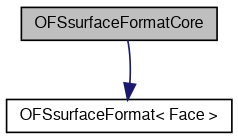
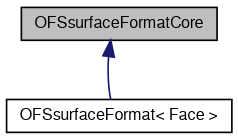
(130, 62) -> (108, 78)
